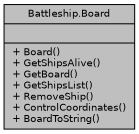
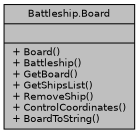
(57, 63) -> (47, 63)
